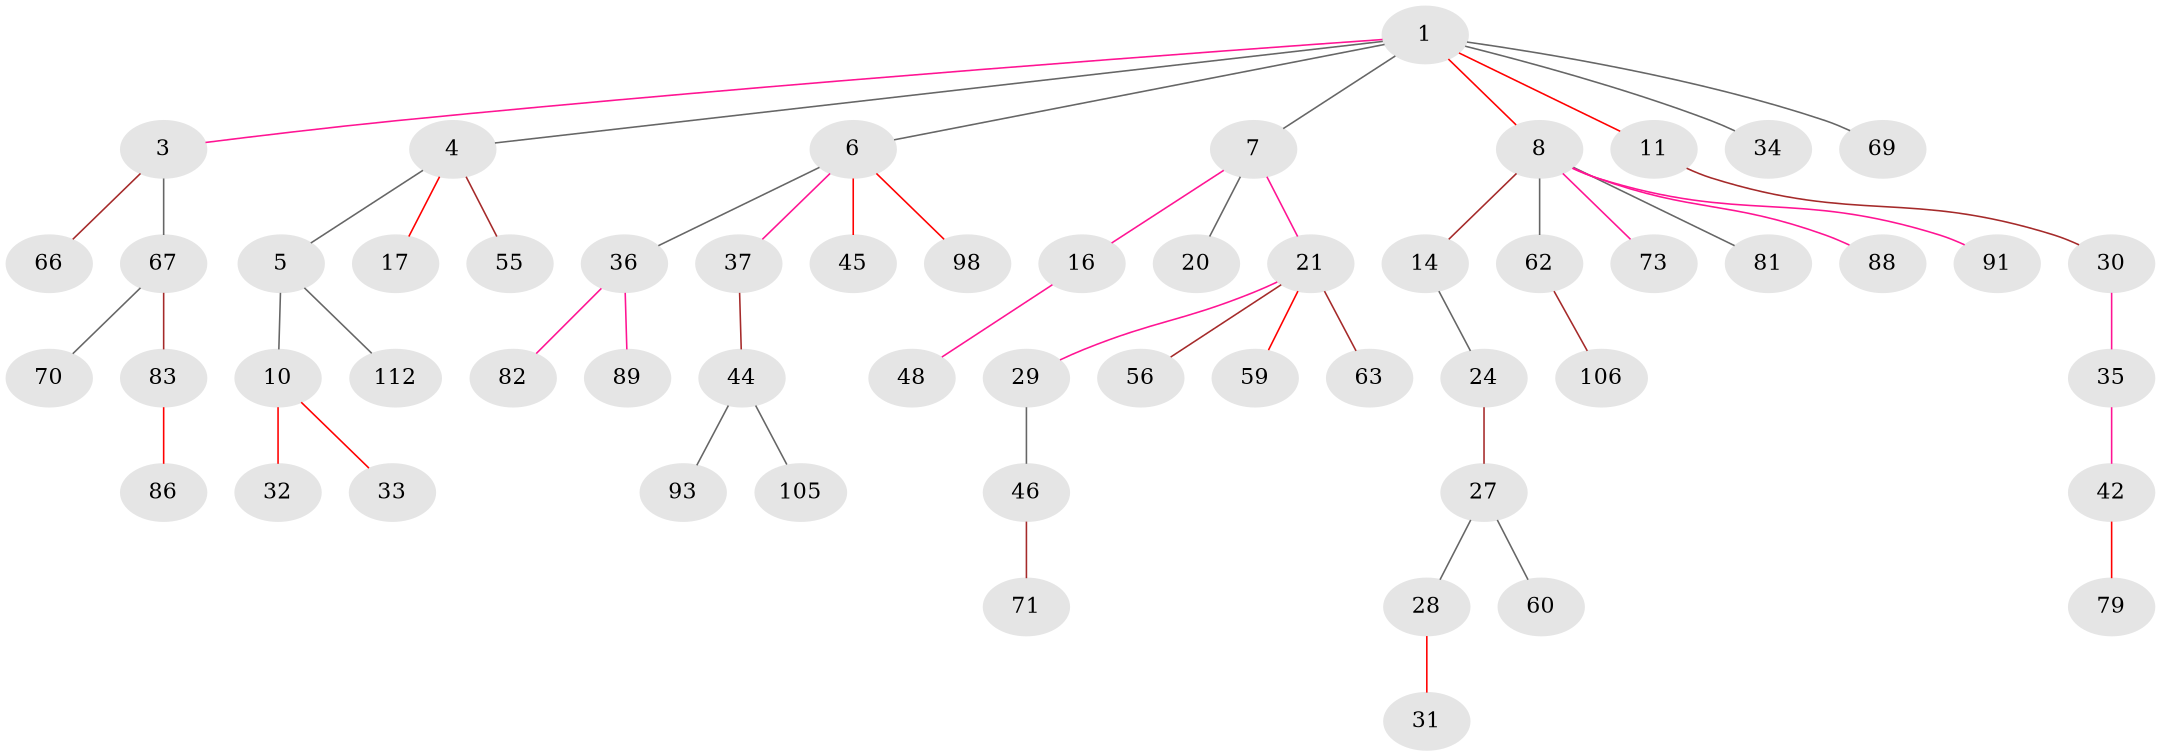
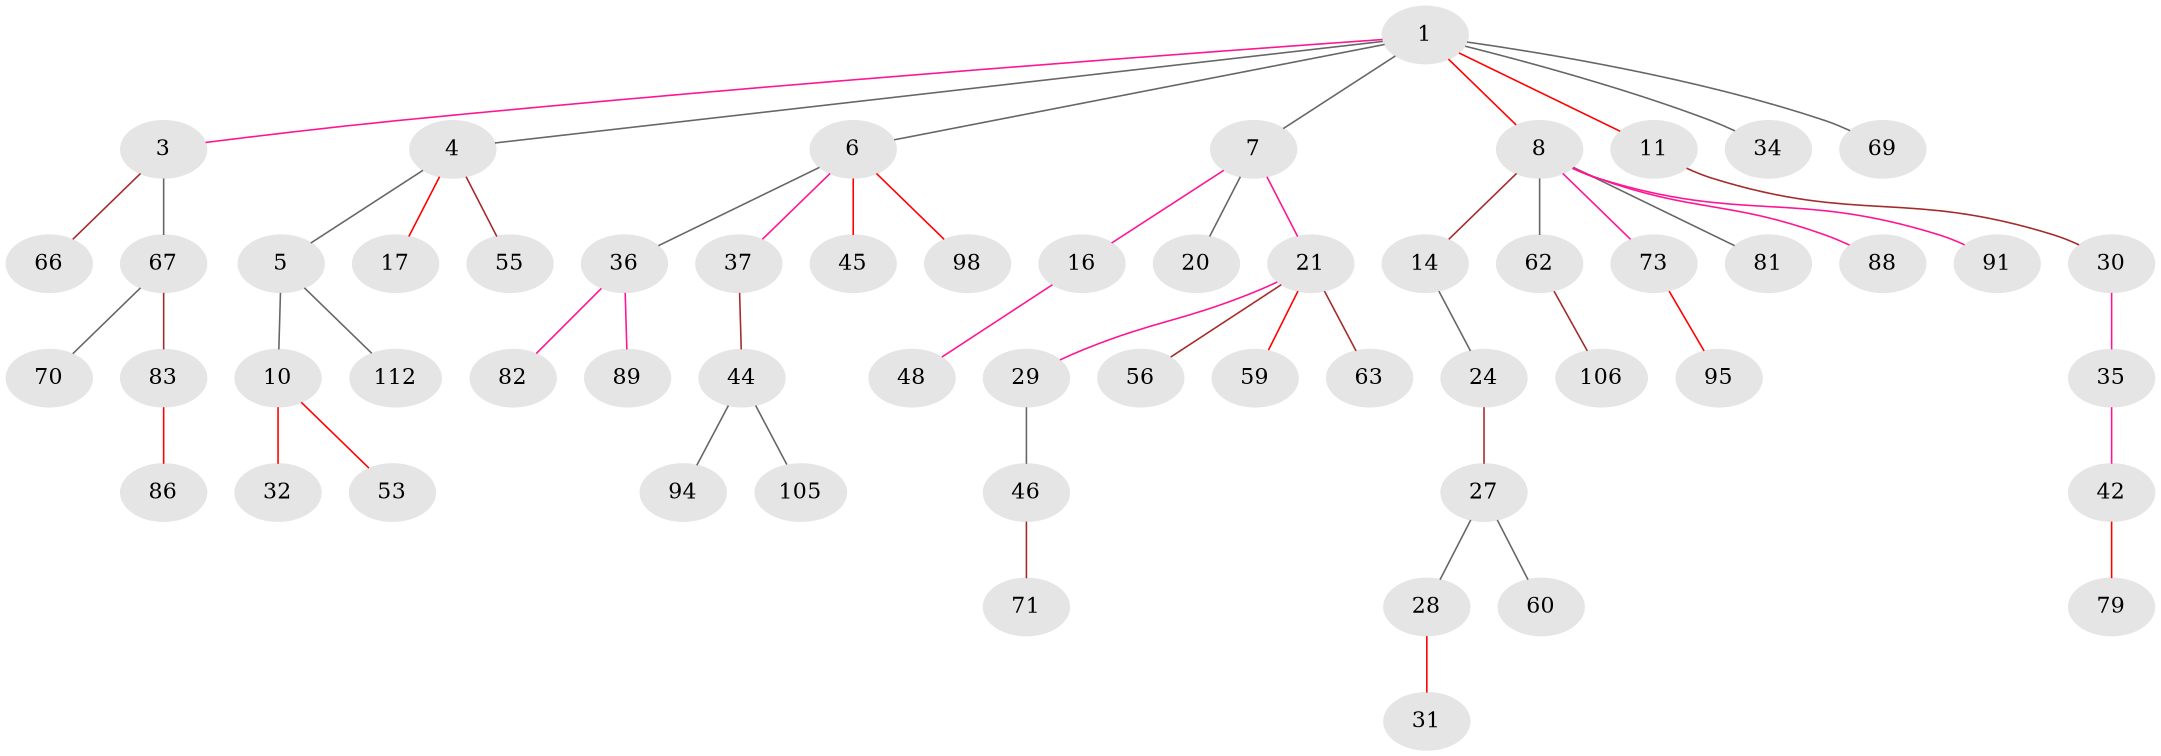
none -> (1719, 378)
(392, 493) -> (392, 493)
(683, 493) -> (683, 493)
